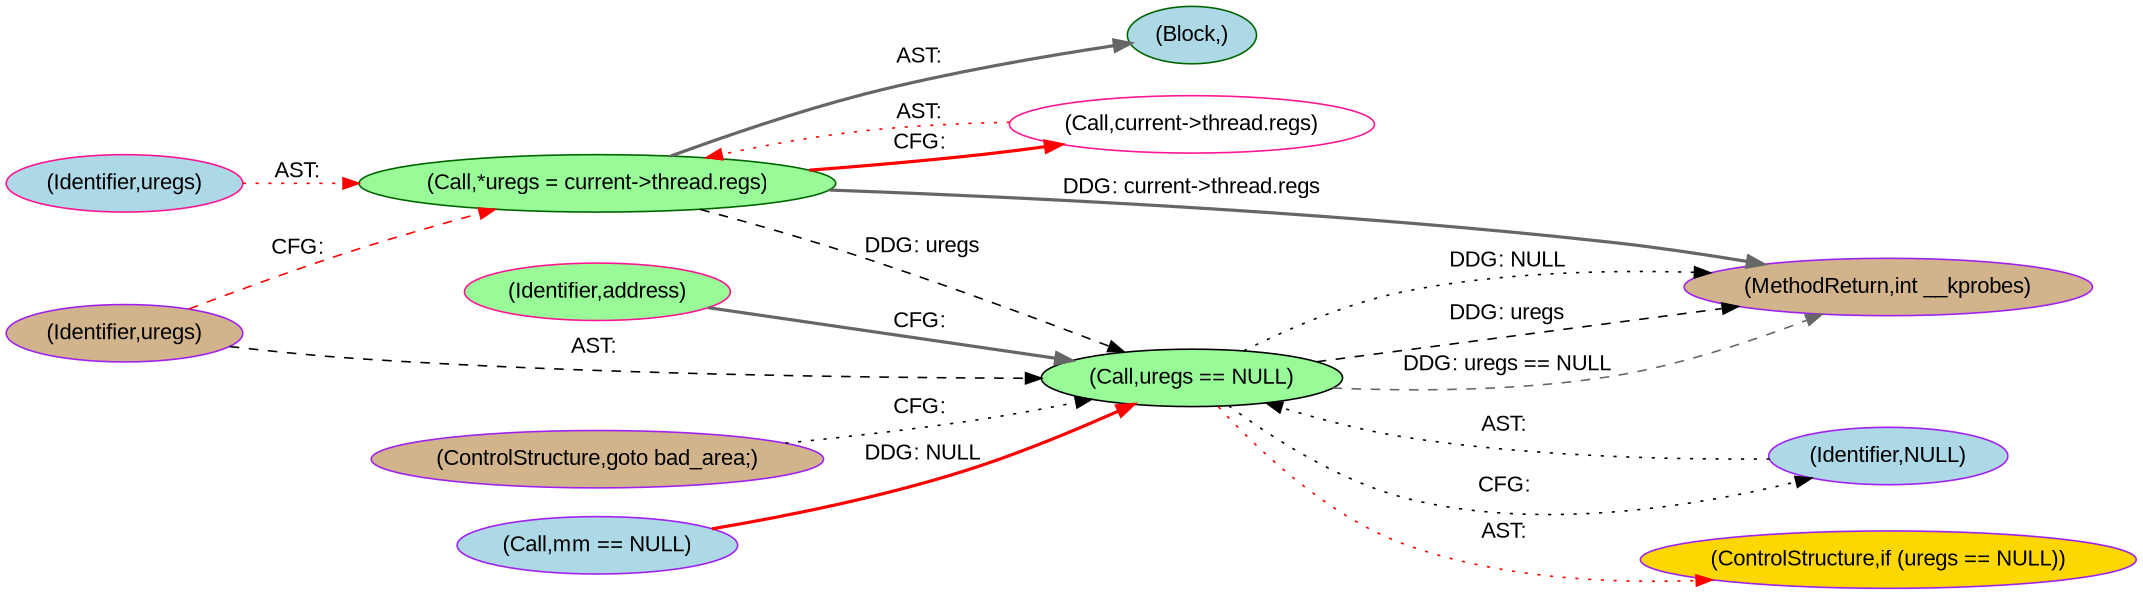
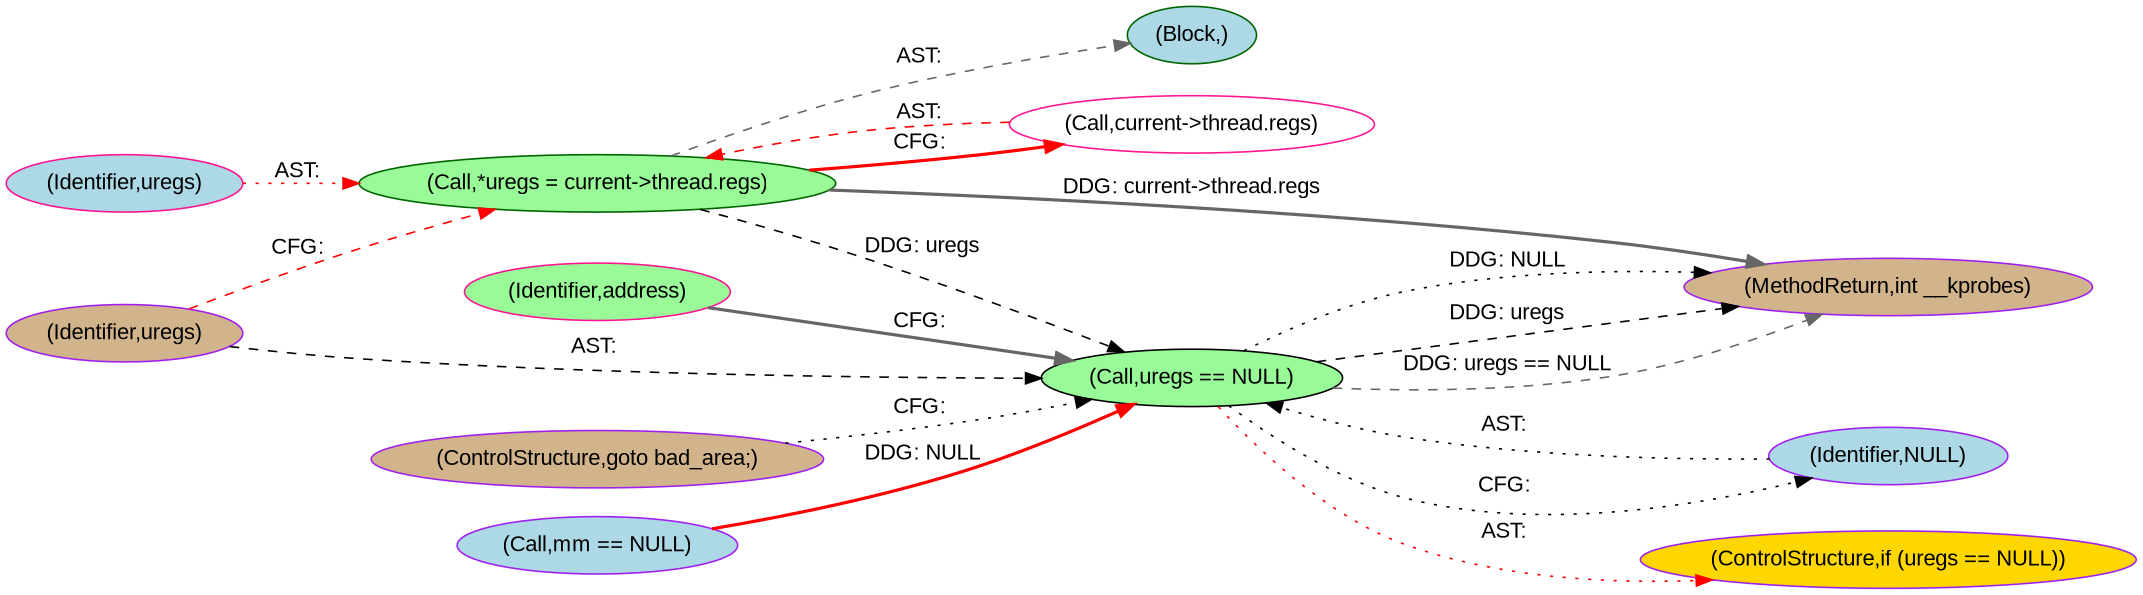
(889, 88) -> (889, 88)
(865, 131) -> (865, 131)
